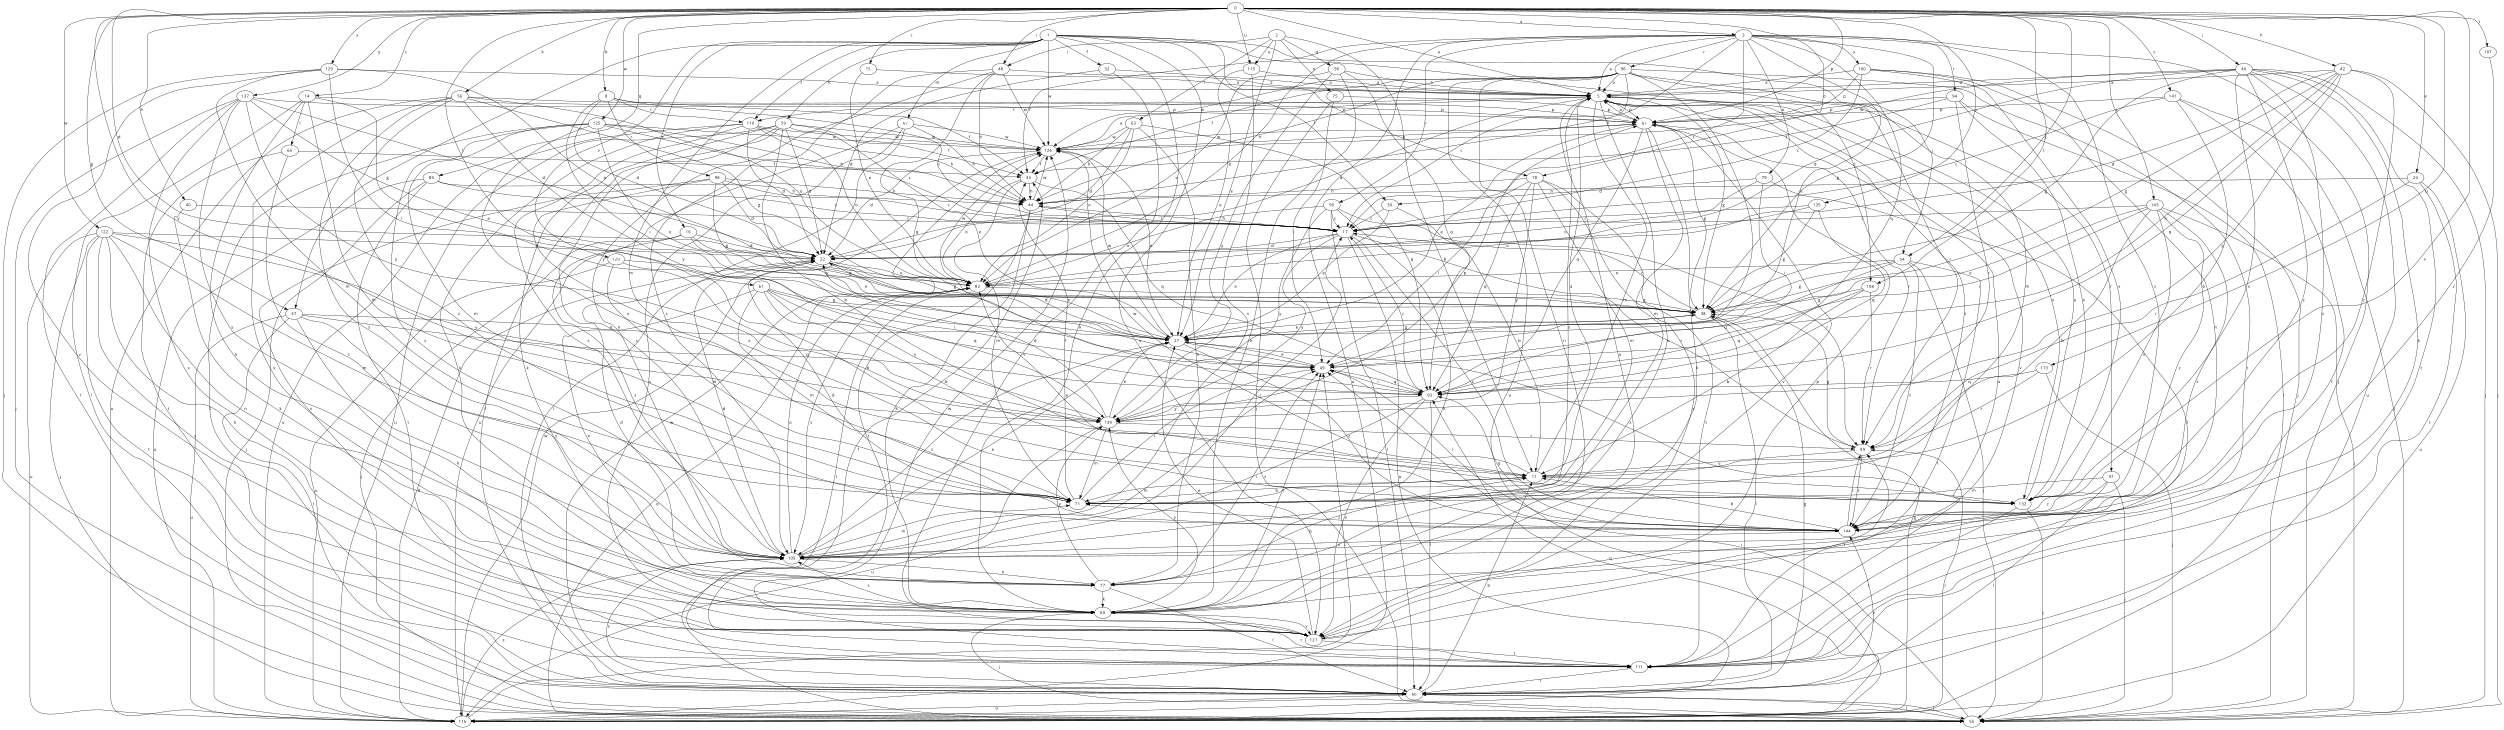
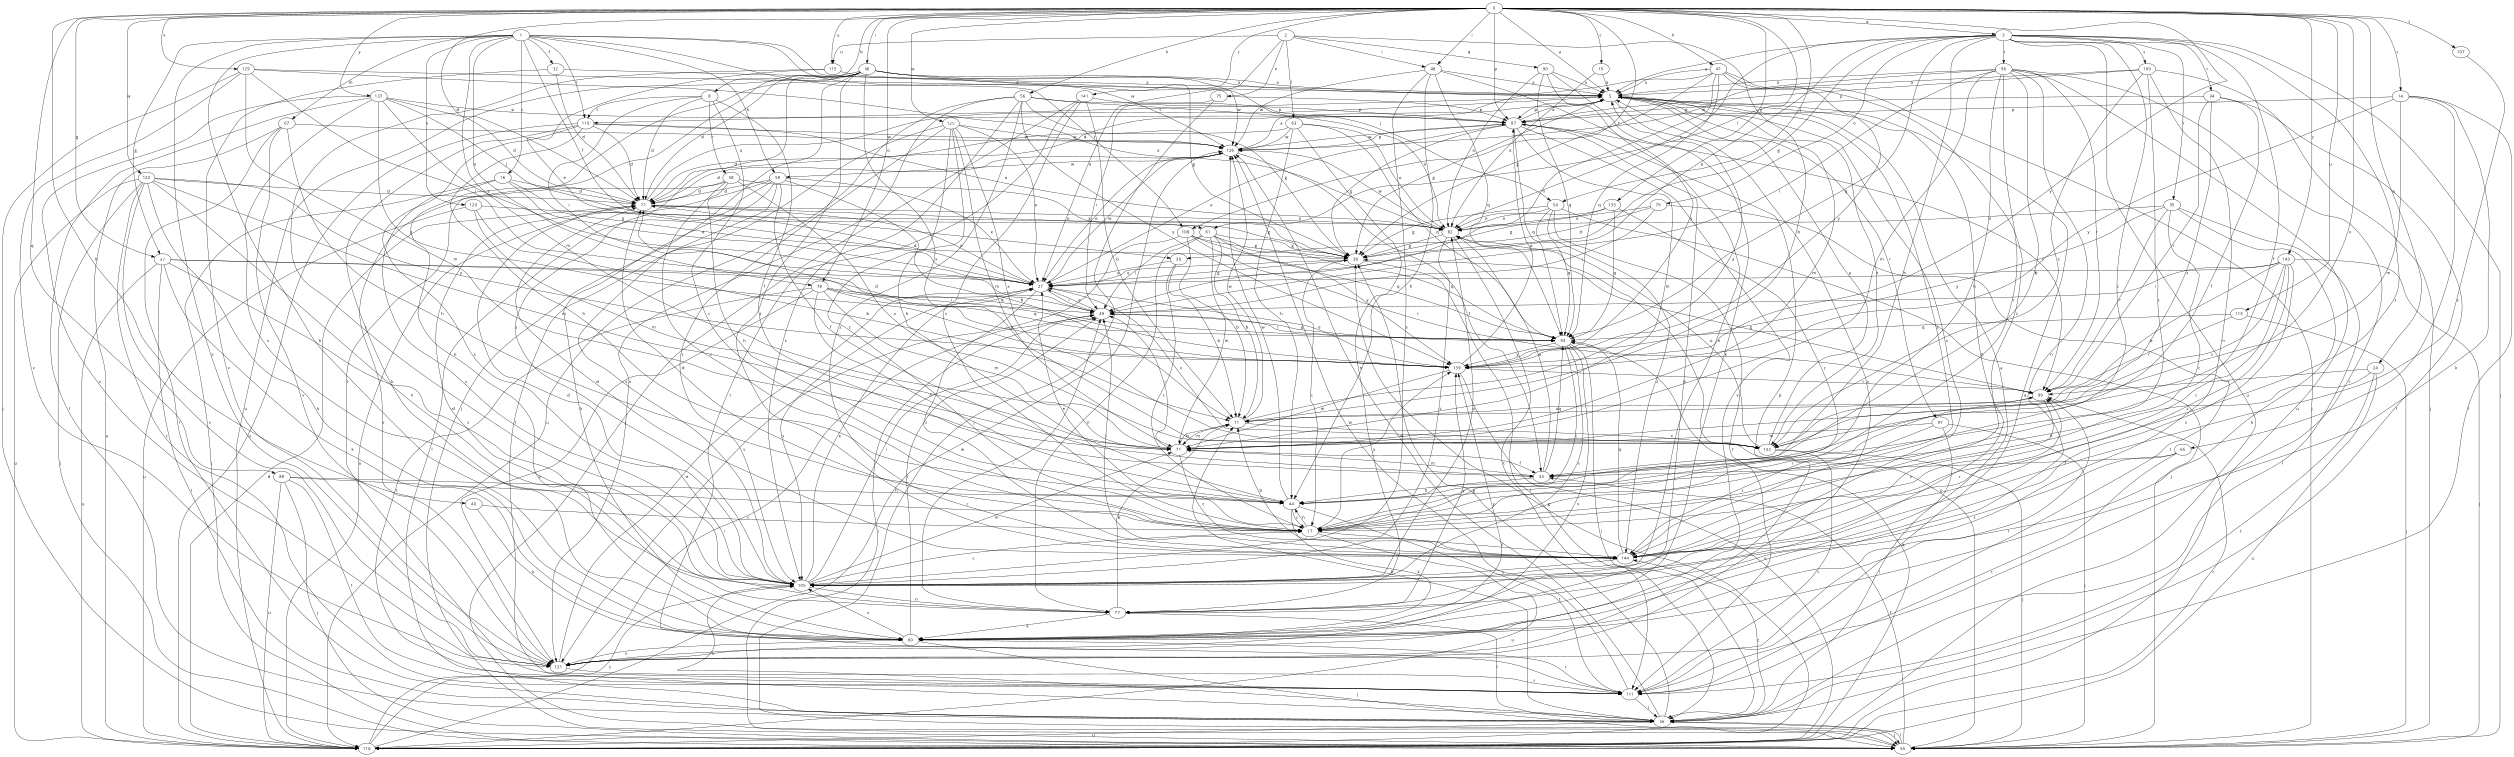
(908, 136) -> (1006, 166)
none -> (814, 389)
(524, 709) -> (737, 221)
